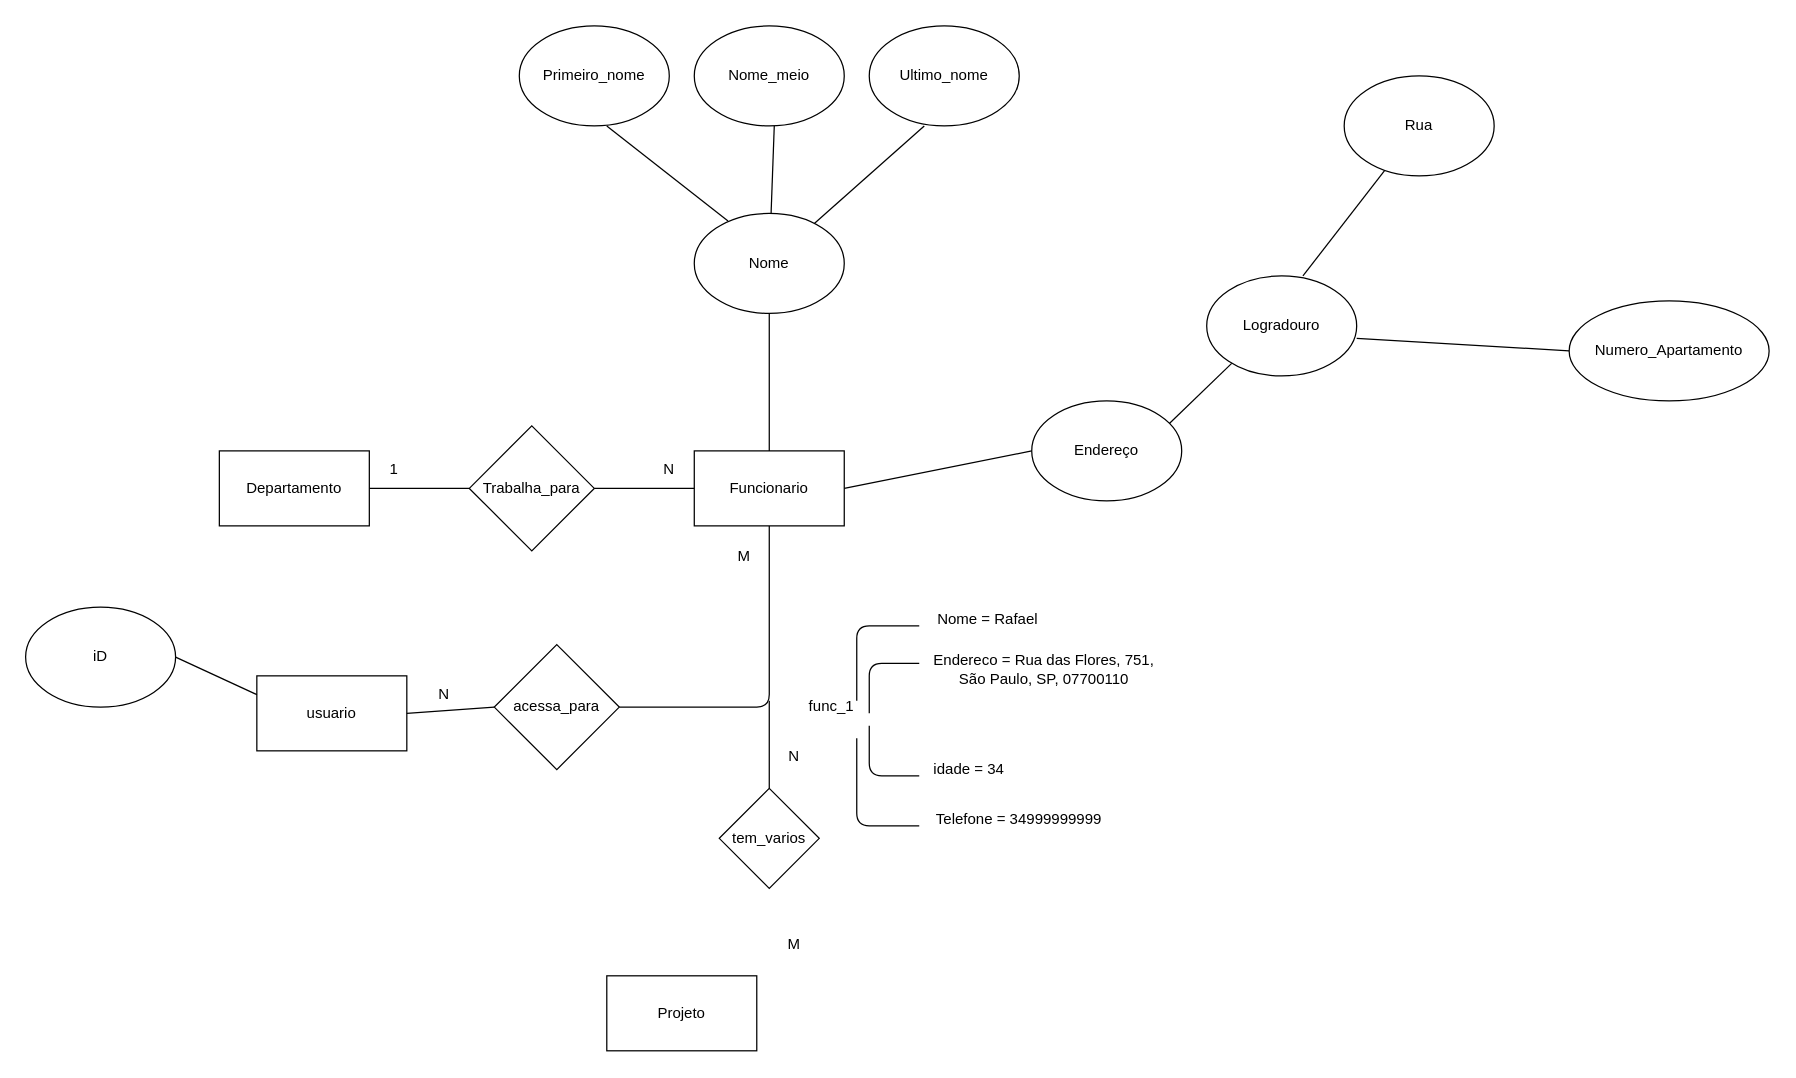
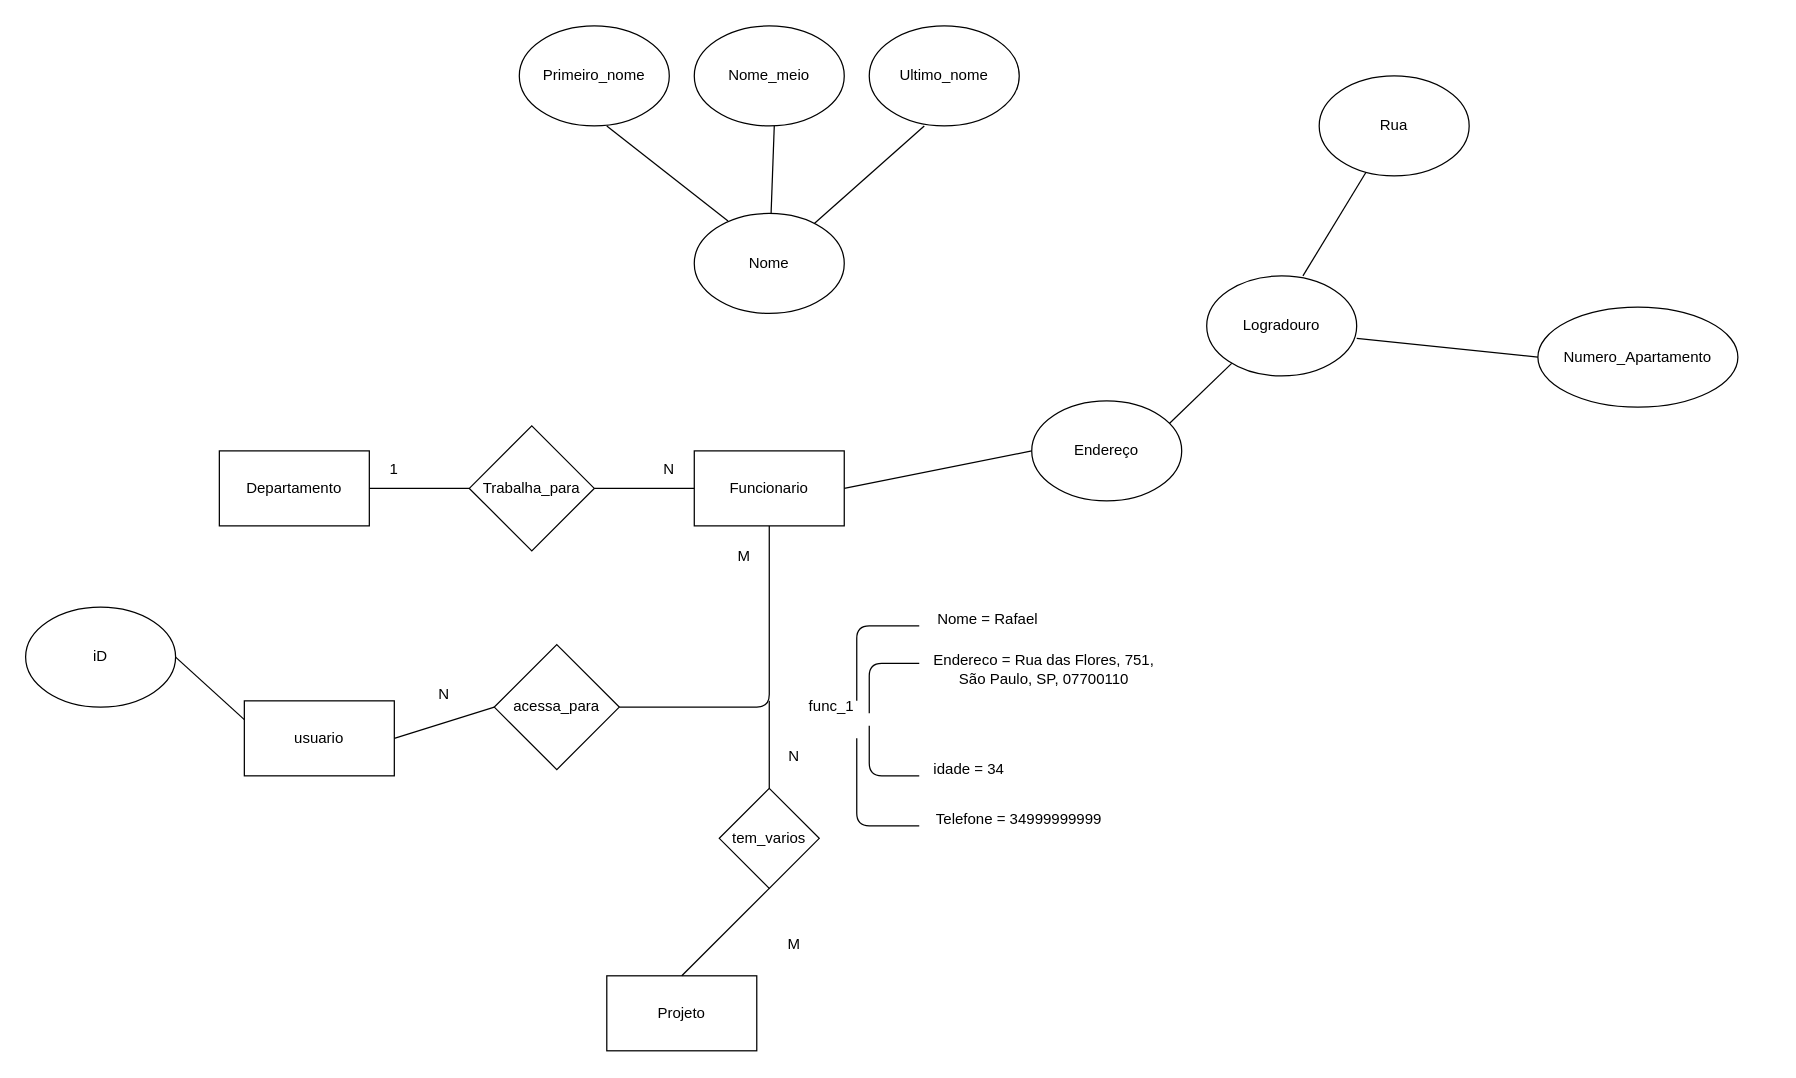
(1419, 126) -> (1394, 126)
(1669, 351) -> (1638, 357)
(769, 382) -> none
(332, 713) -> (319, 738)
none -> (725, 932)
